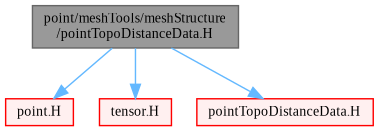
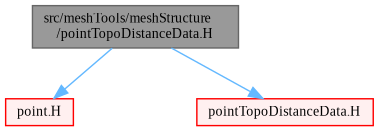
(135, 27) -> (135, 27)
(135, 112) -> none
